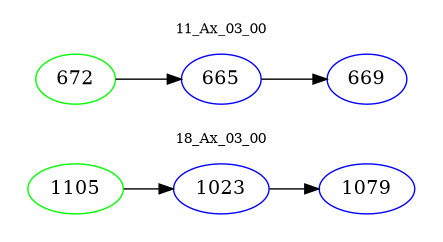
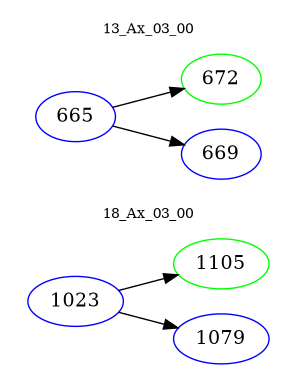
(221, 30) -> (148, 30)
(141, 79) -> (141, 100)
(141, 189) -> (142, 284)
